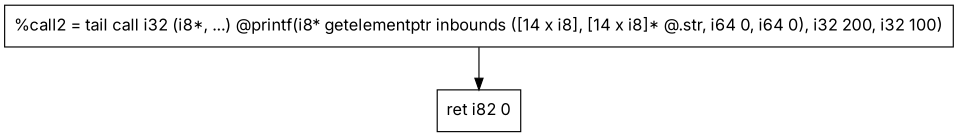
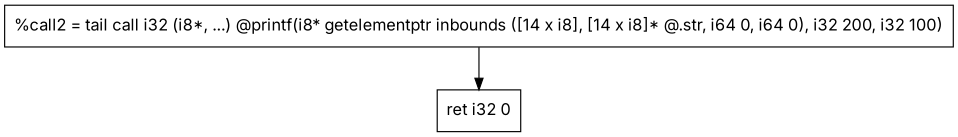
(479, 111) -> (479, 111)
